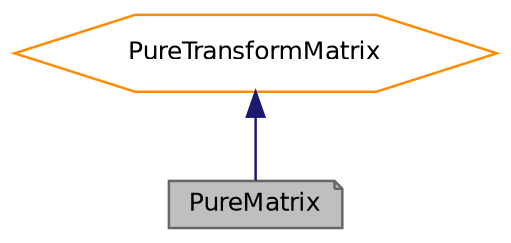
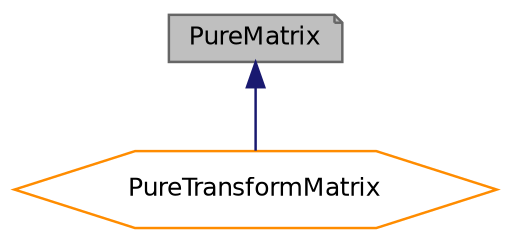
(256, 149) -> (256, 119)
